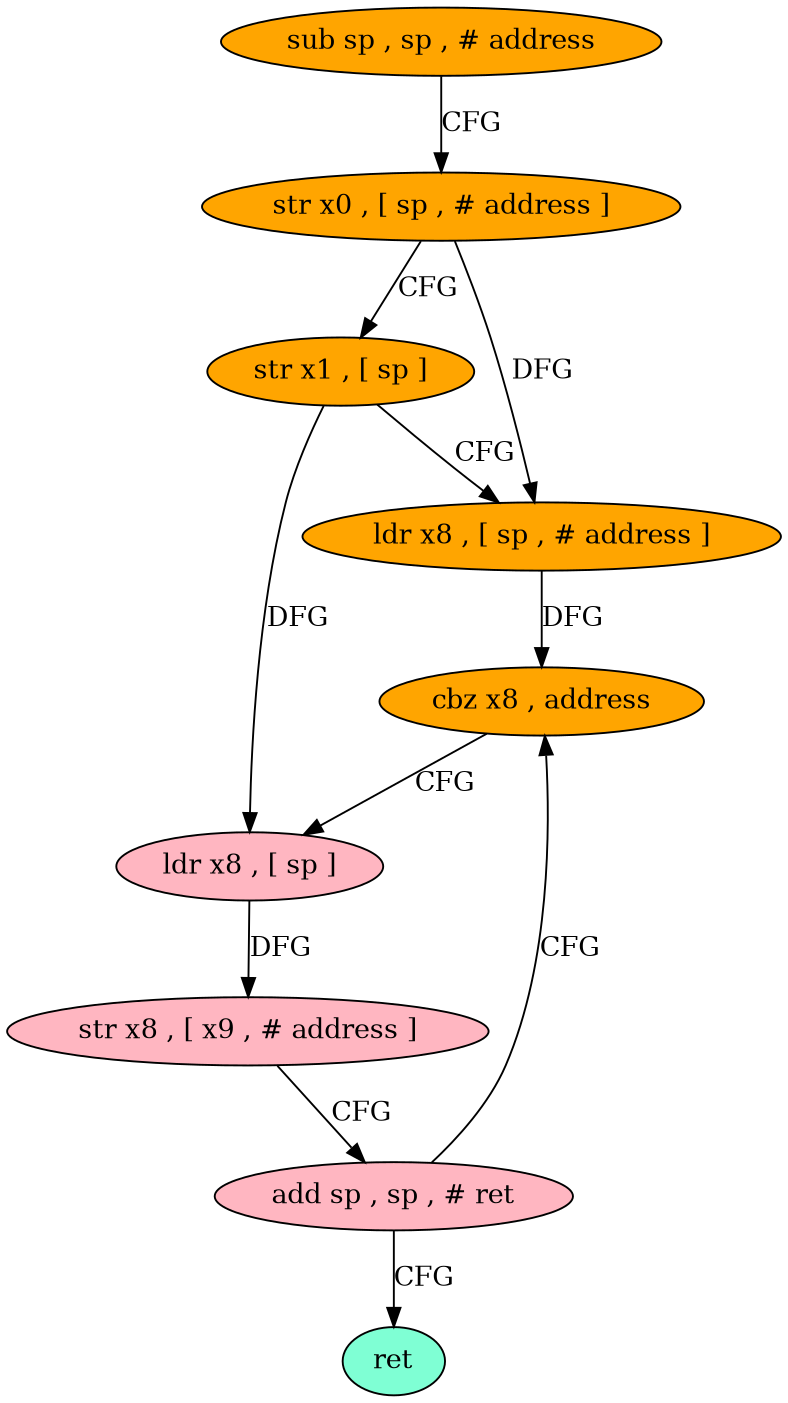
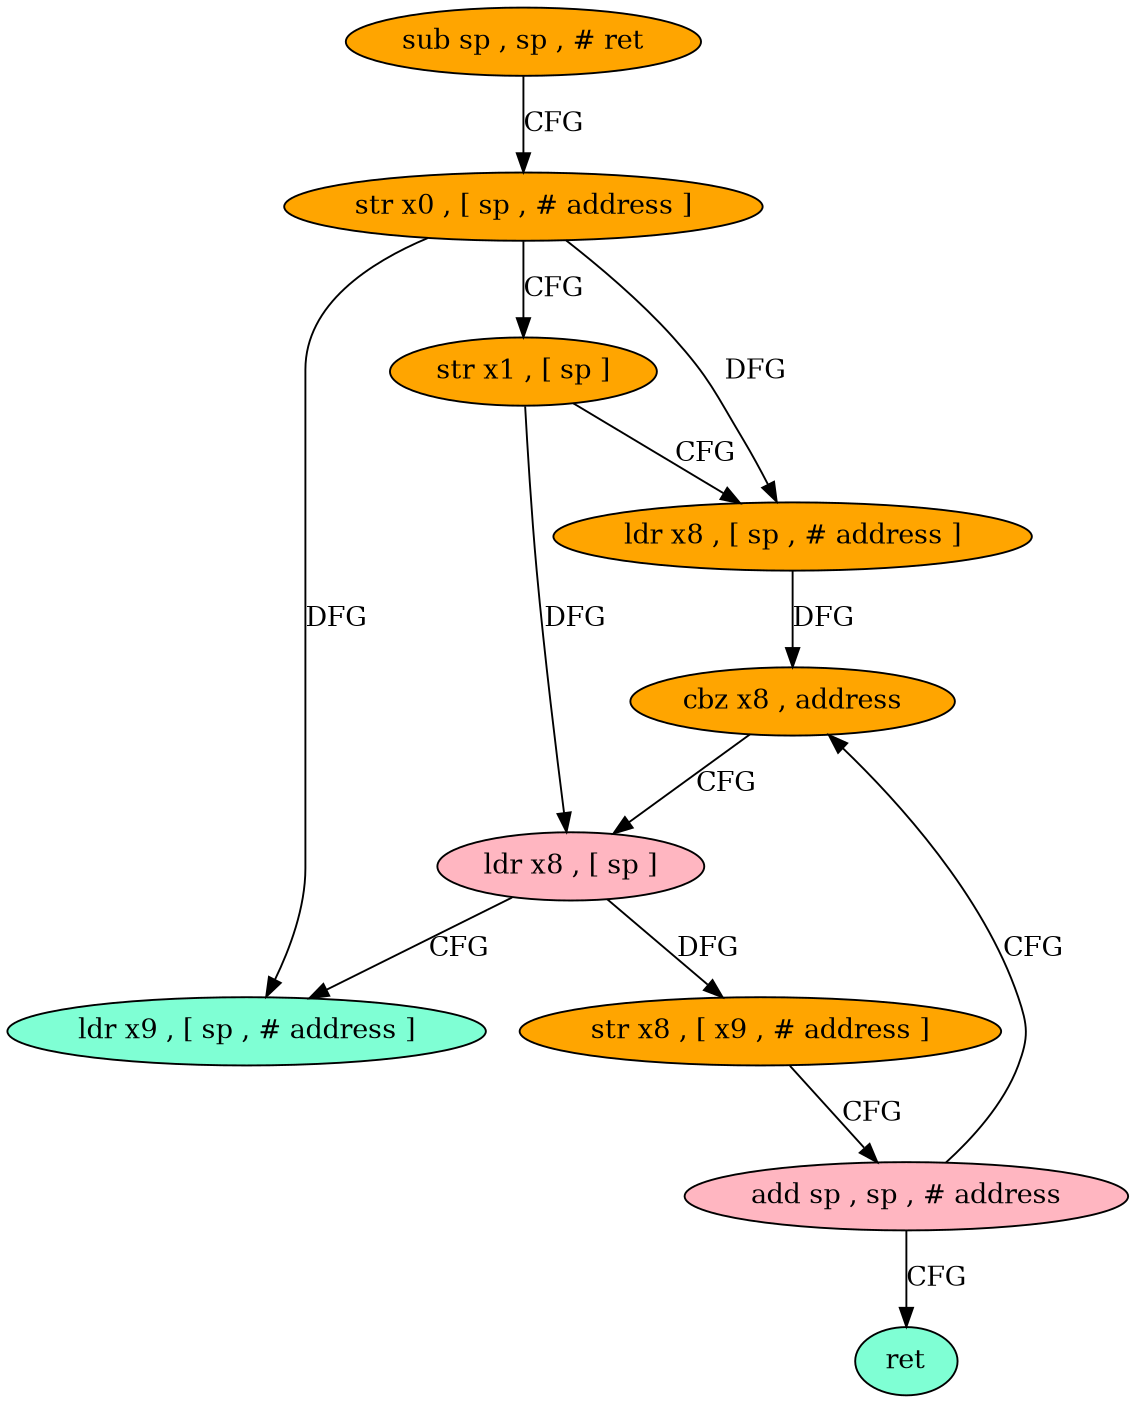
(441, 42) -> (523, 42)
none -> (247, 1031)
(248, 1031) -> (760, 1031)
(394, 1196) -> (906, 1196)
